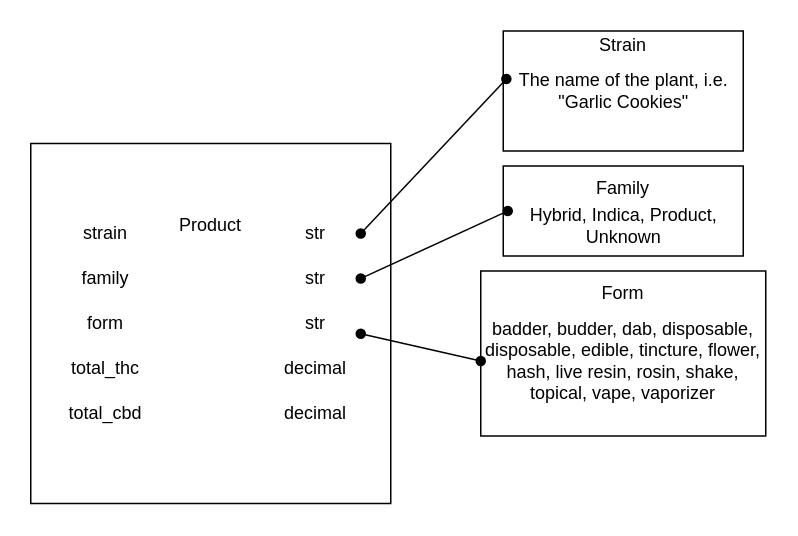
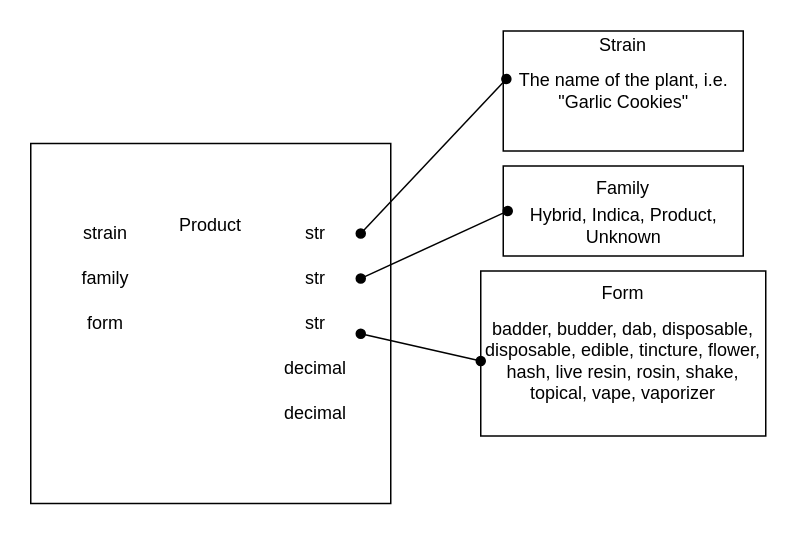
(106, 368) -> none
(106, 413) -> none
